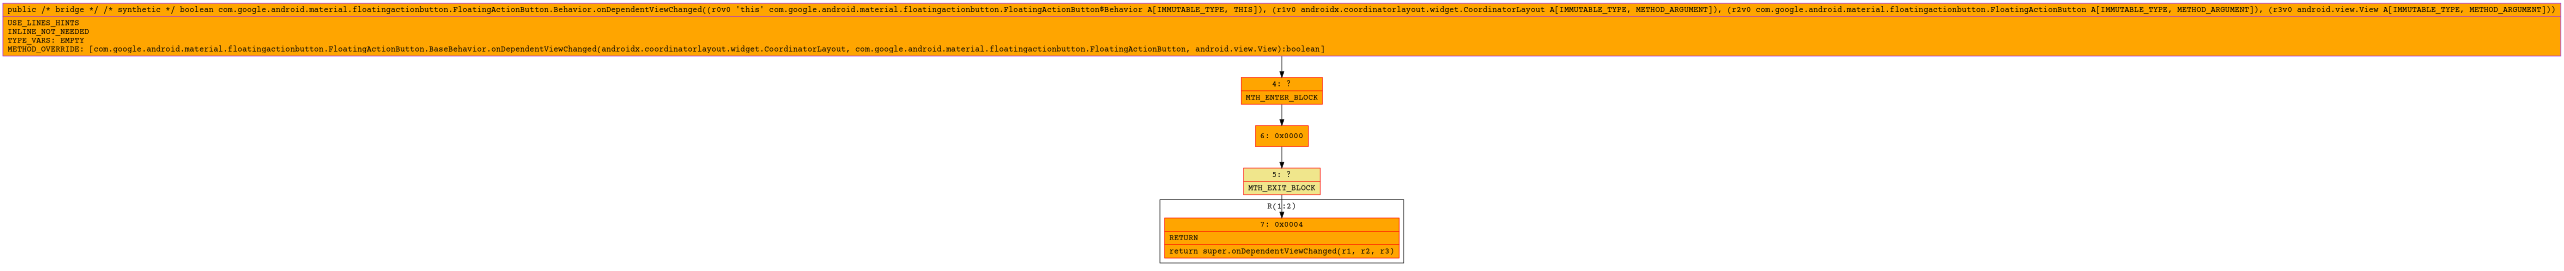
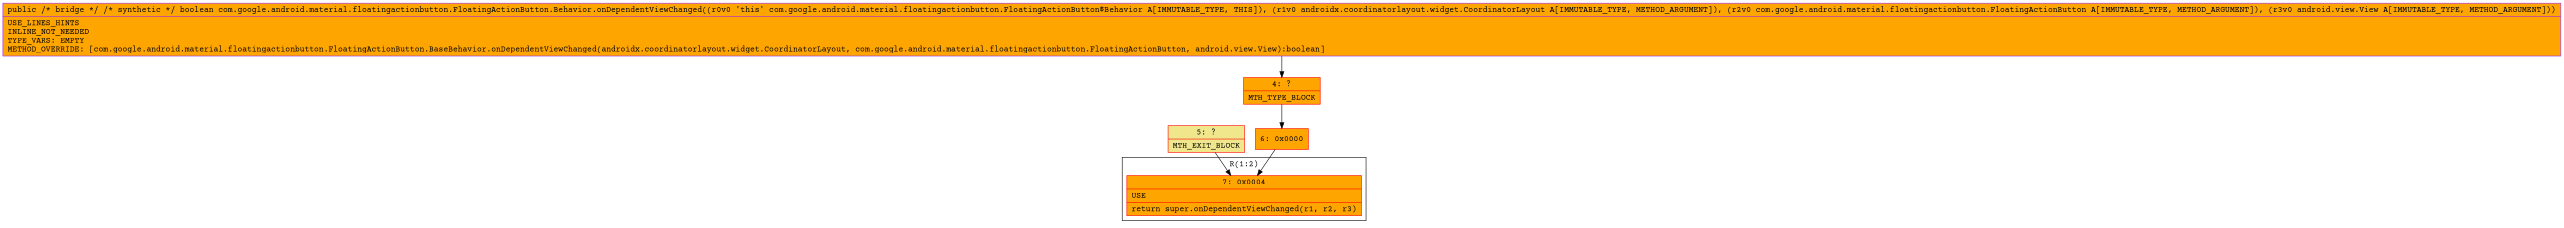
(1282, 97) -> (1282, 97)
(1282, 154) -> (1267, 161)
(1184, 238) -> (1139, 195)
